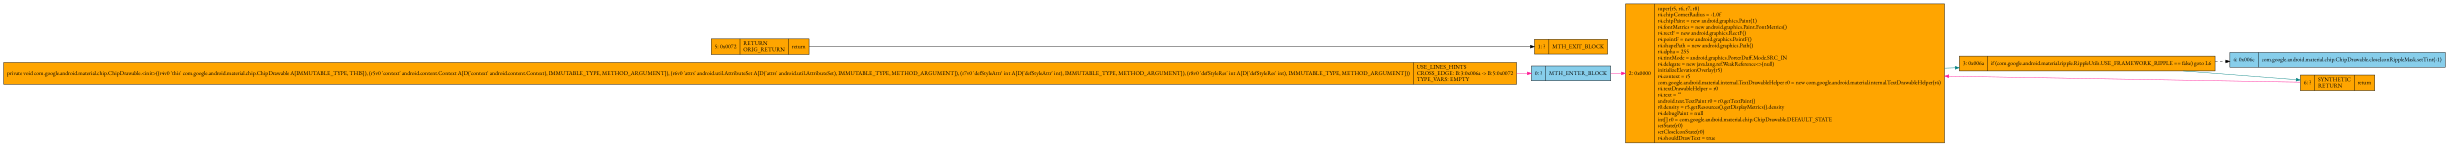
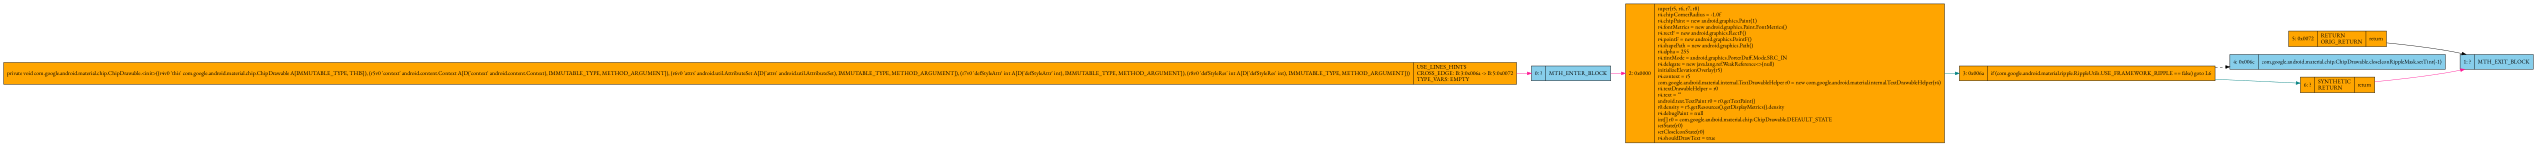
(1571, 47) -> (2497, 62)
(2125, 79) -> (2418, 77)
